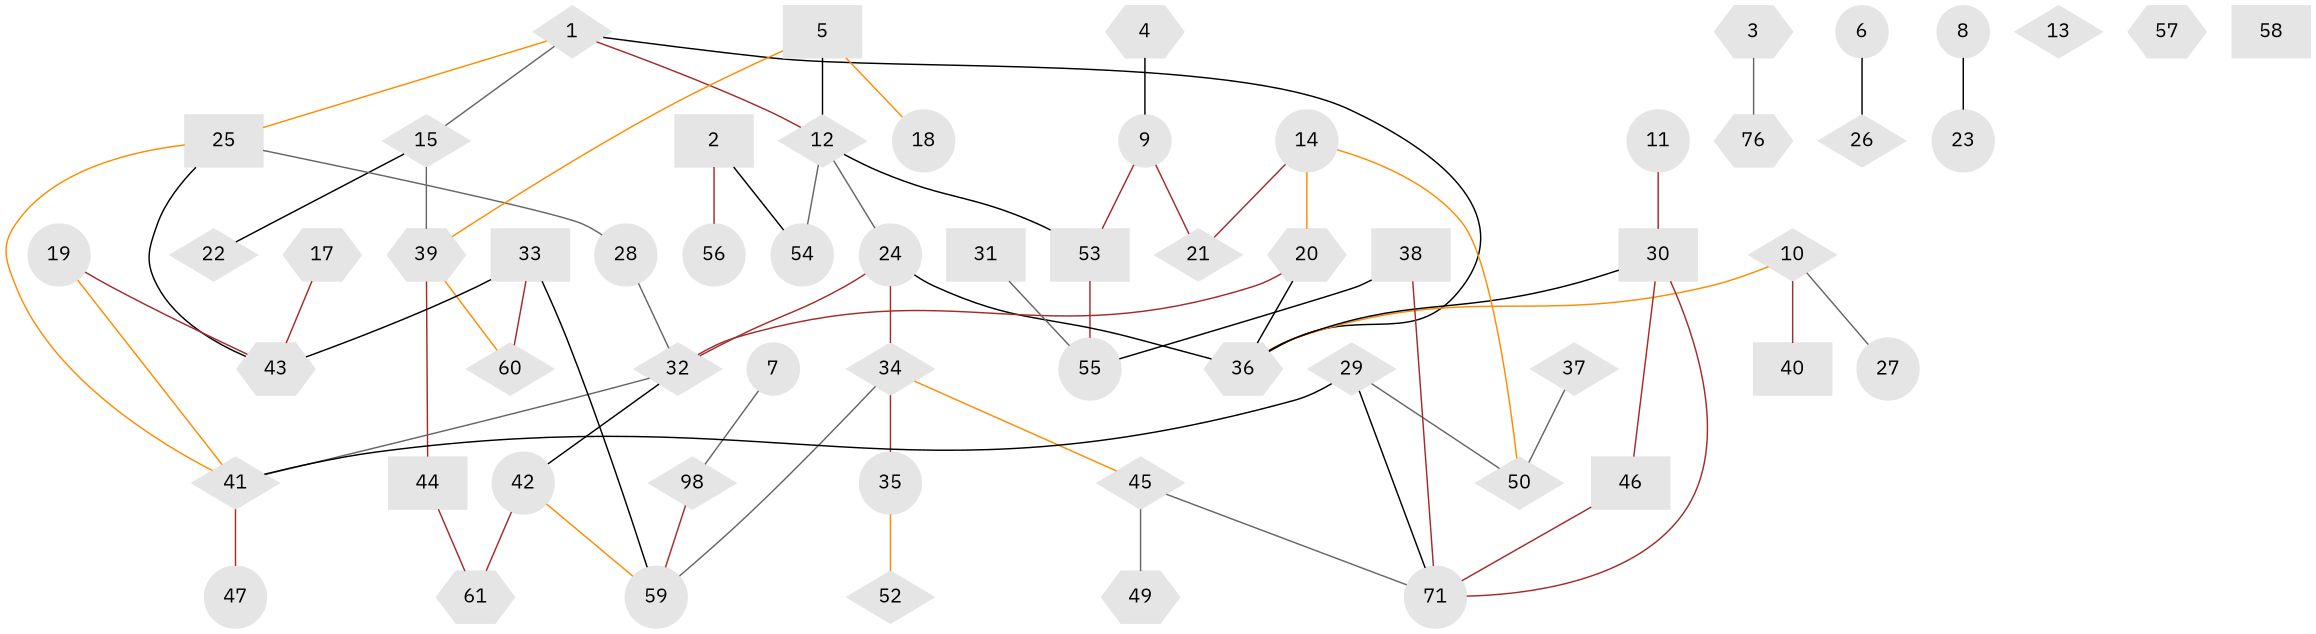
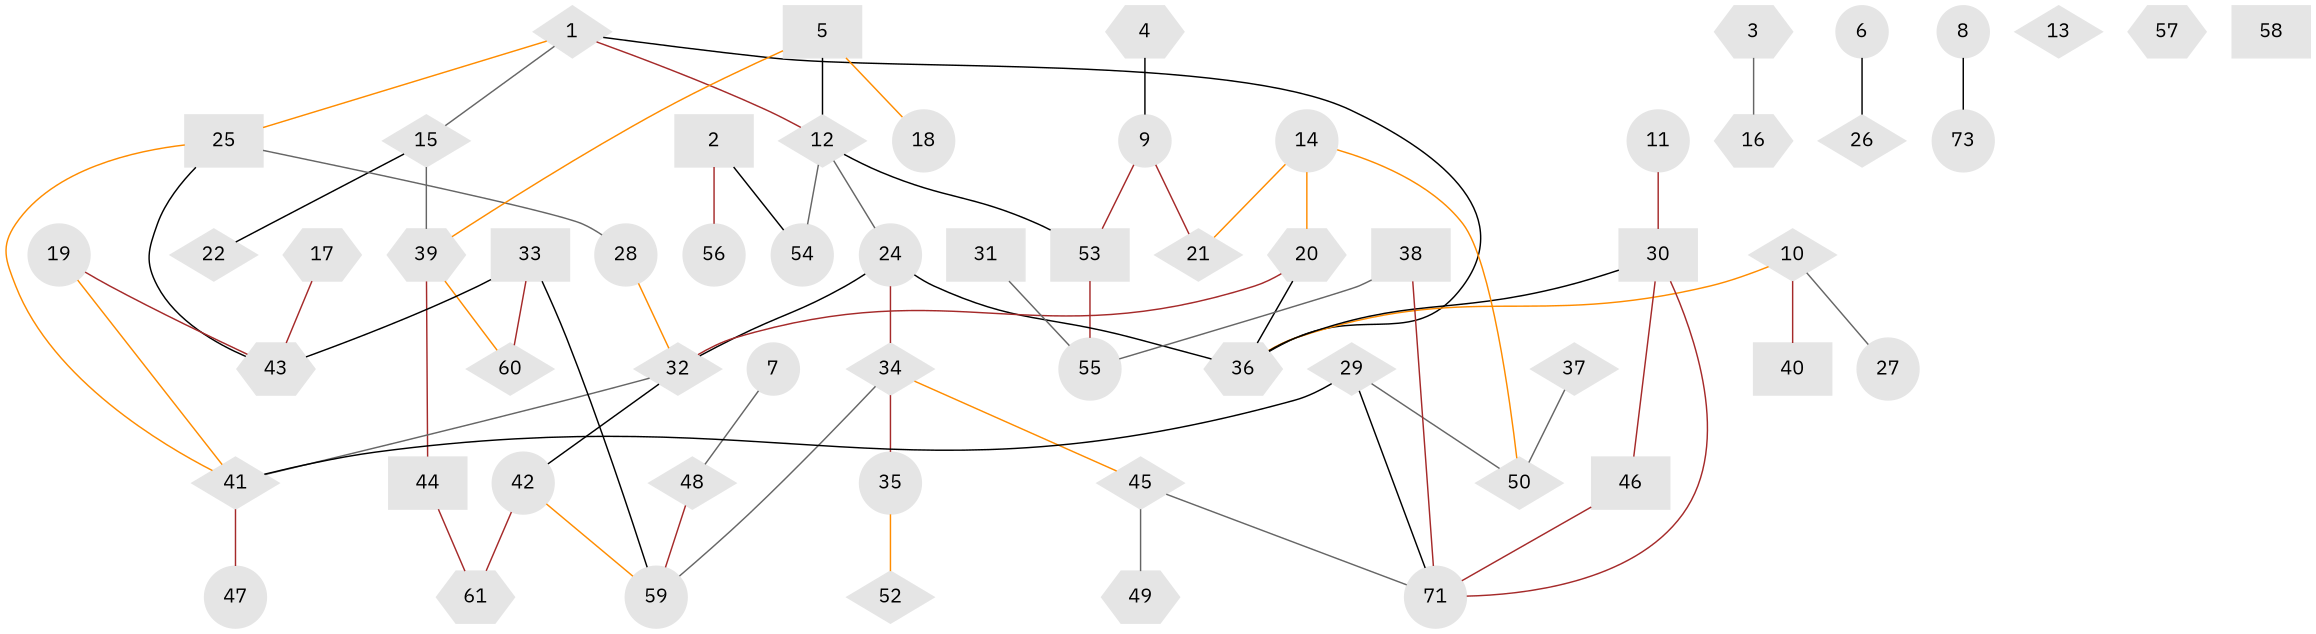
(1754, 141) -> (1754, 141)
(1963, 141) -> (1963, 141)
(1250, 201) -> (1250, 201)
(654, 316) -> (654, 316)
(783, 316) -> (783, 316)
(1246, 321) -> (1246, 321)
(692, 483) -> (692, 483)
